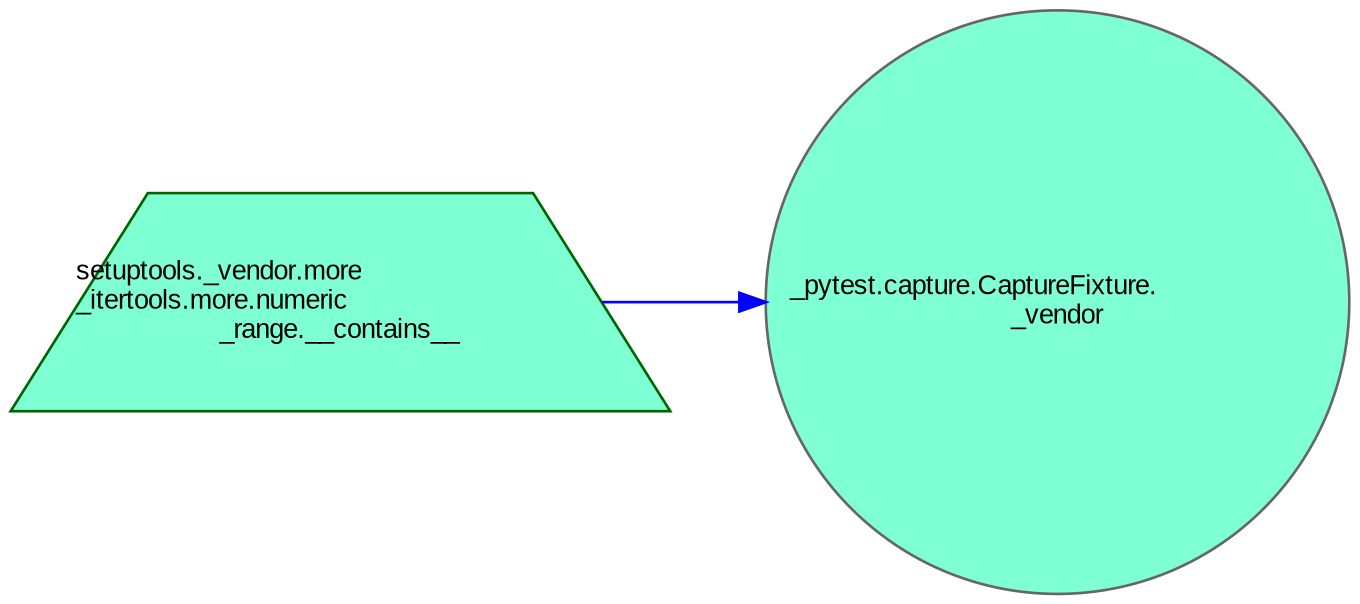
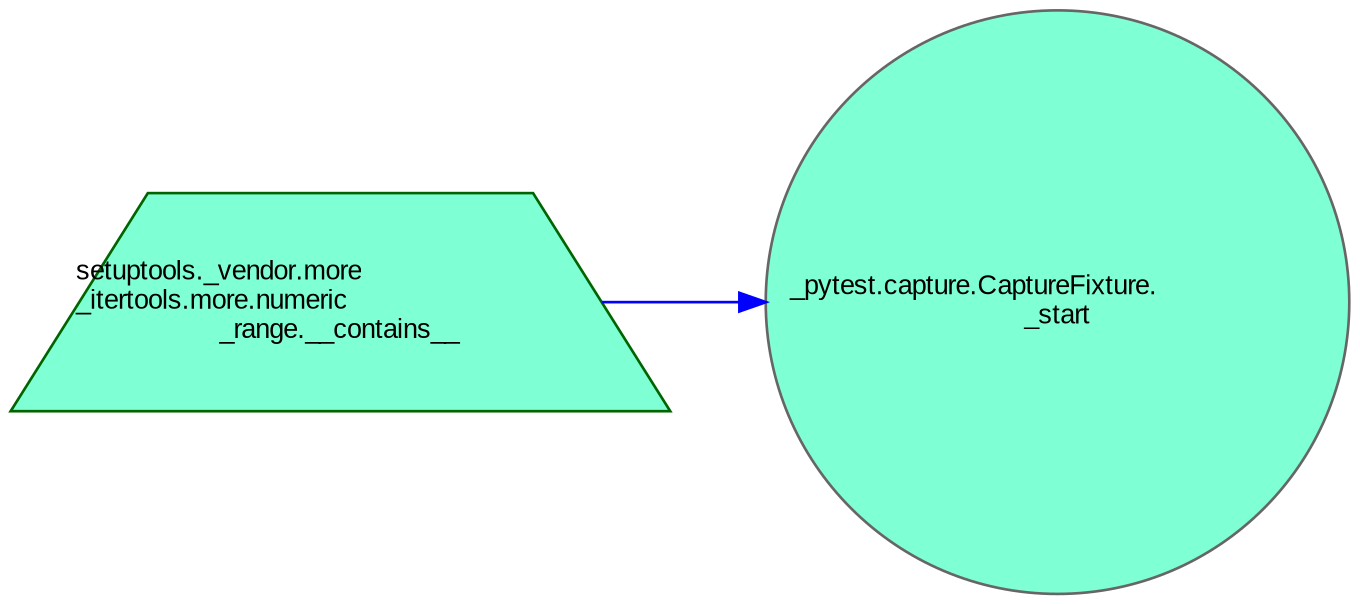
(1058, 302) -> (1058, 302)
